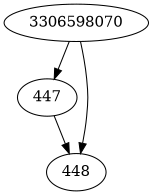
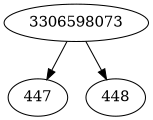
(76, 23) -> (76, 23)
(60, 130) -> none
